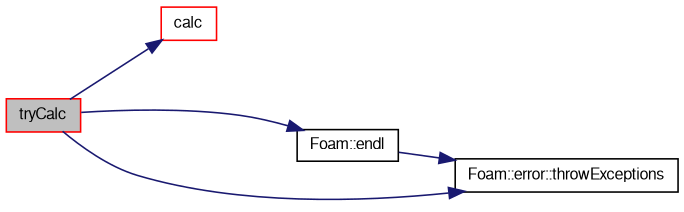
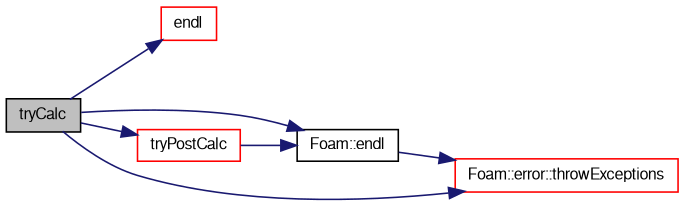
(189, 24) -> (189, 24)
(43, 115) -> (43, 115)
none -> (189, 145)
(567, 175) -> (567, 175)
